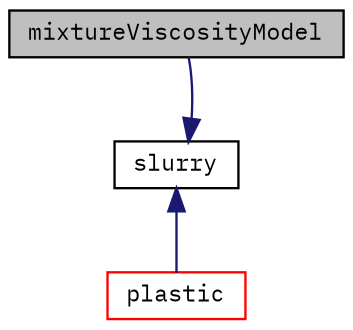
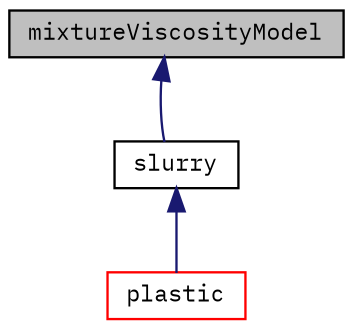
(192, 88) -> (161, 111)
